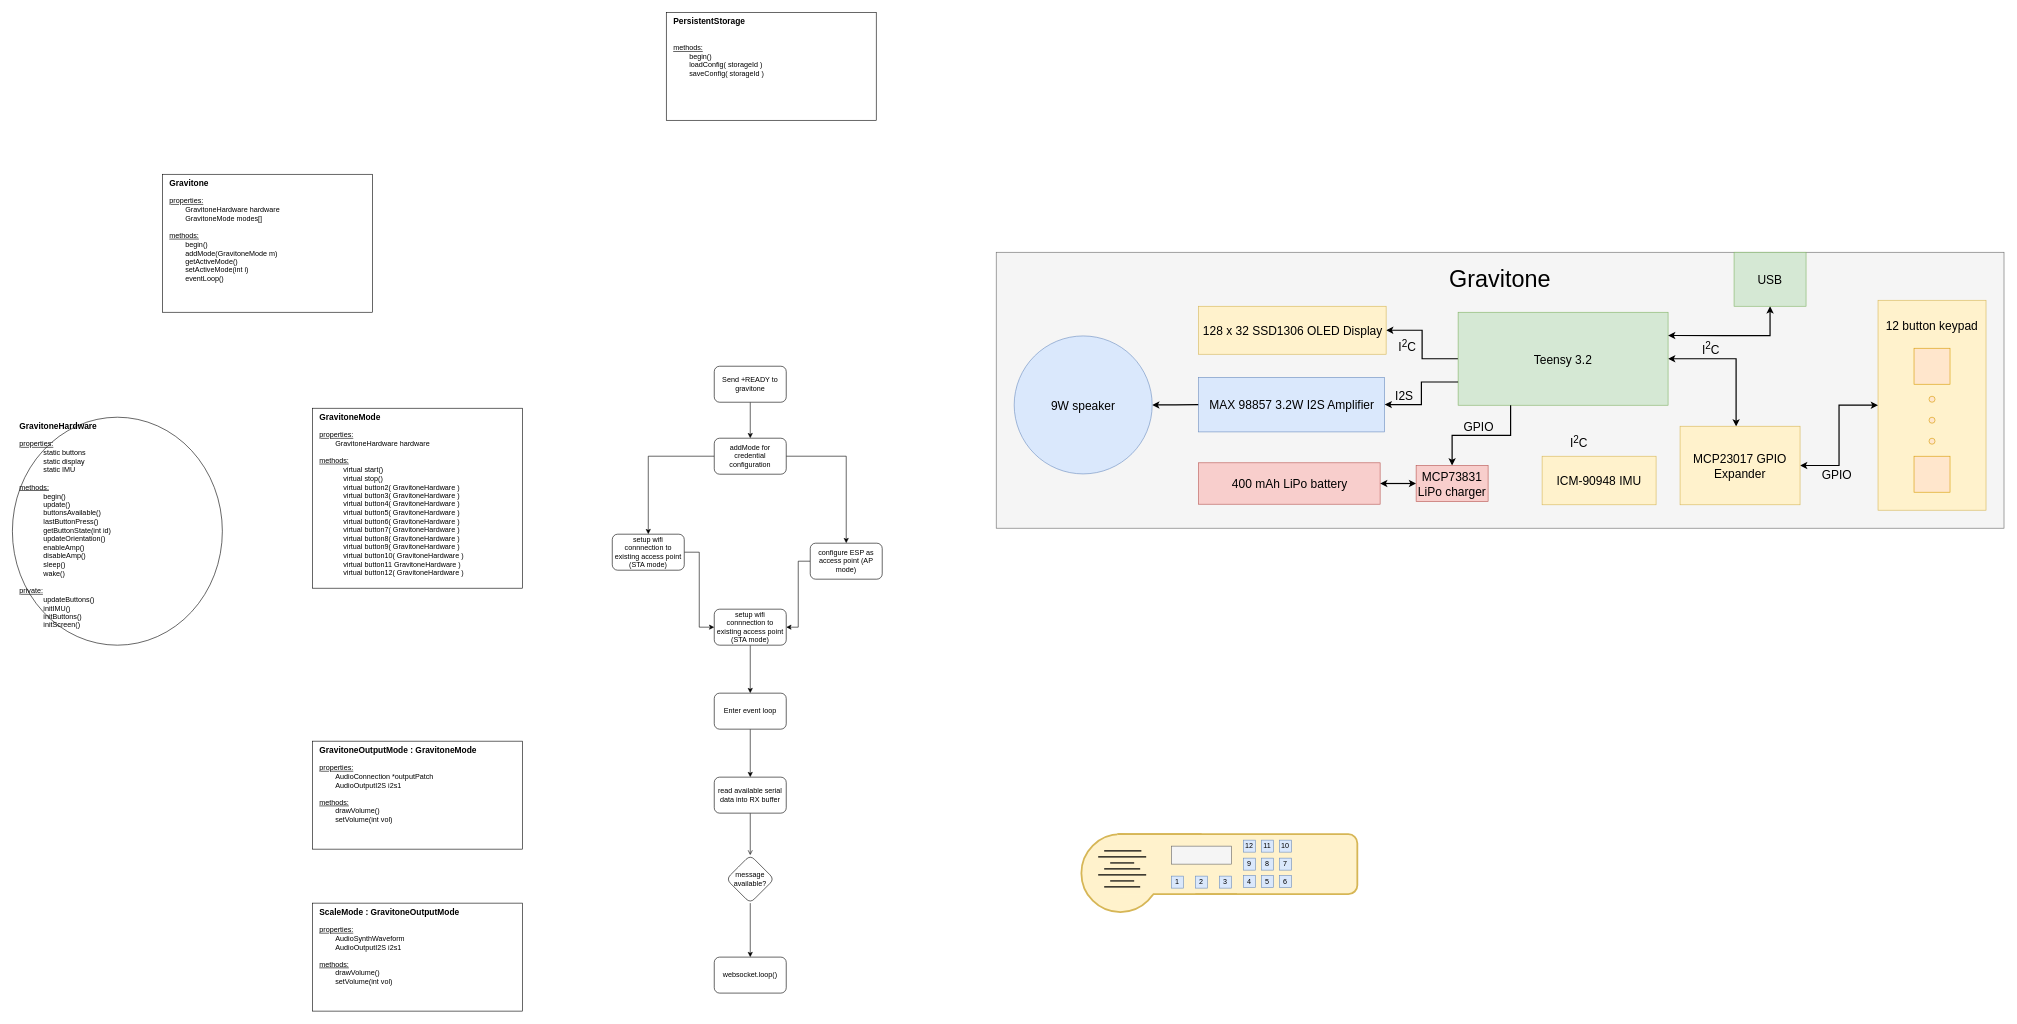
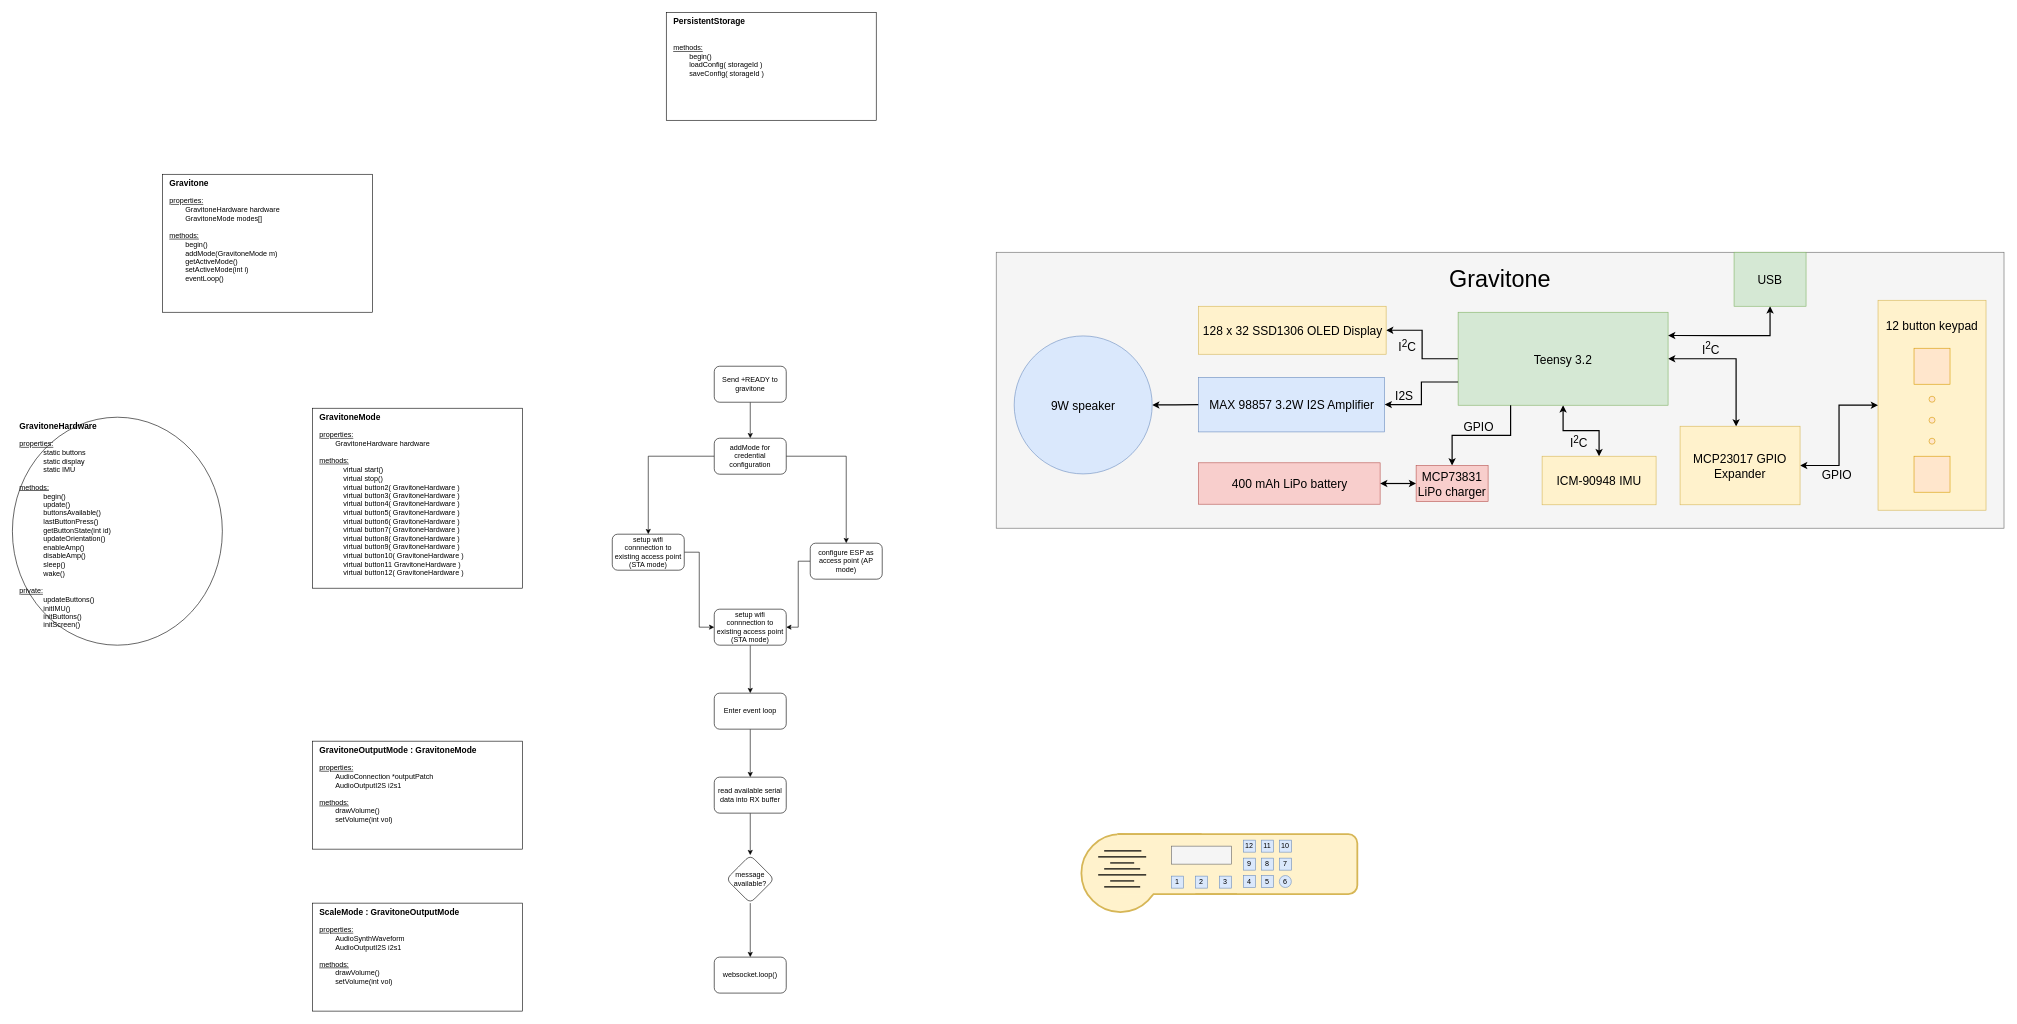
none -> (1581, 431)
(750, 851) -> (750, 849)
(1286, 882) -> (1286, 882)
